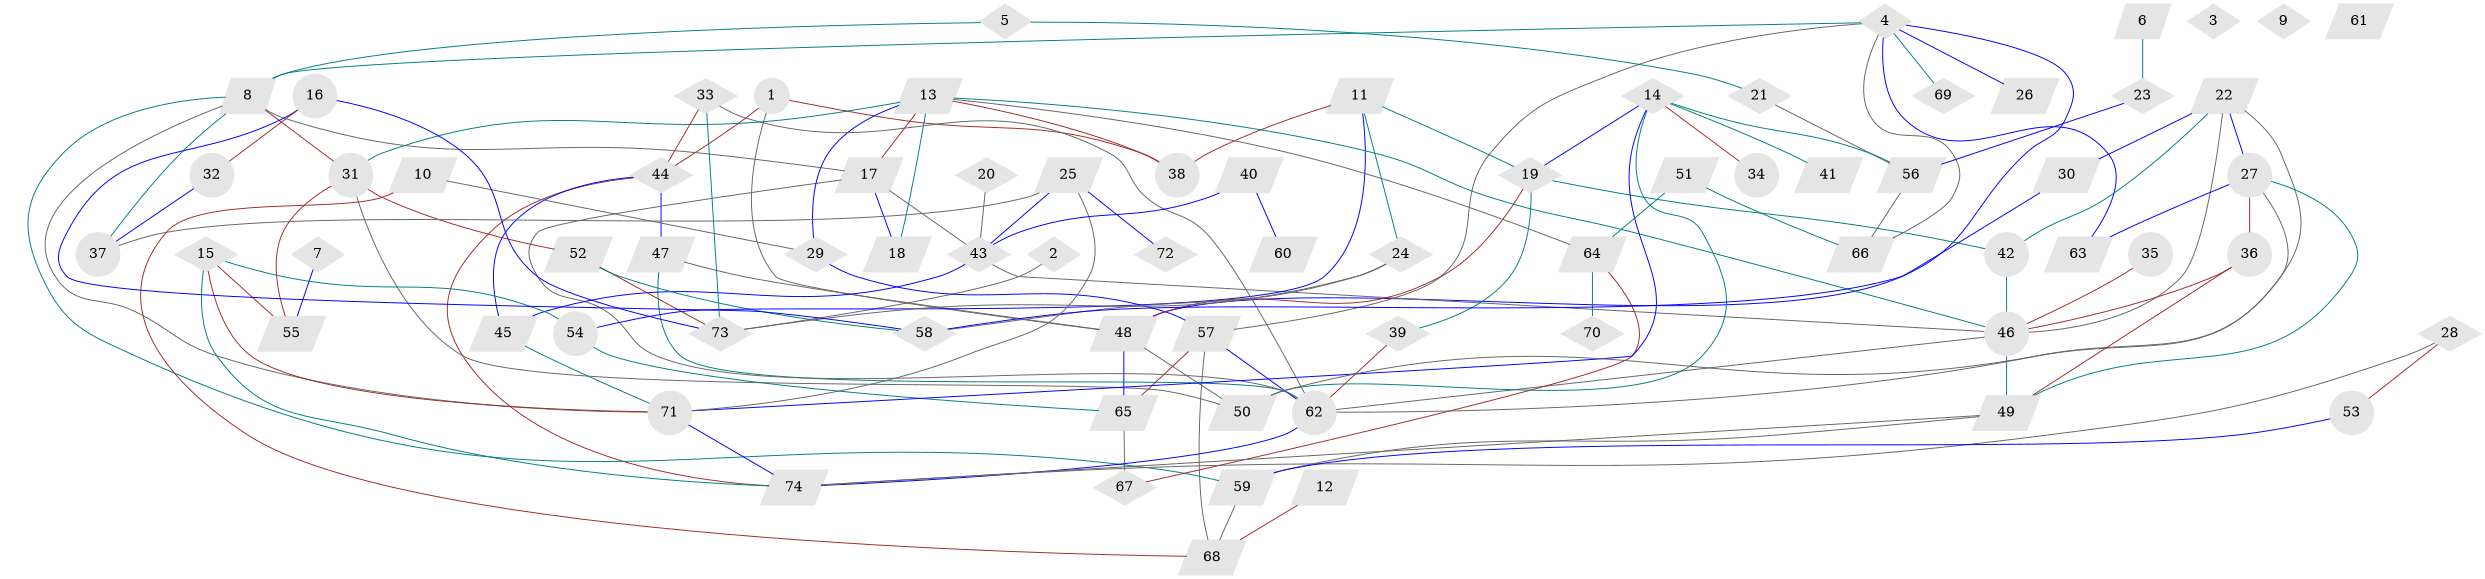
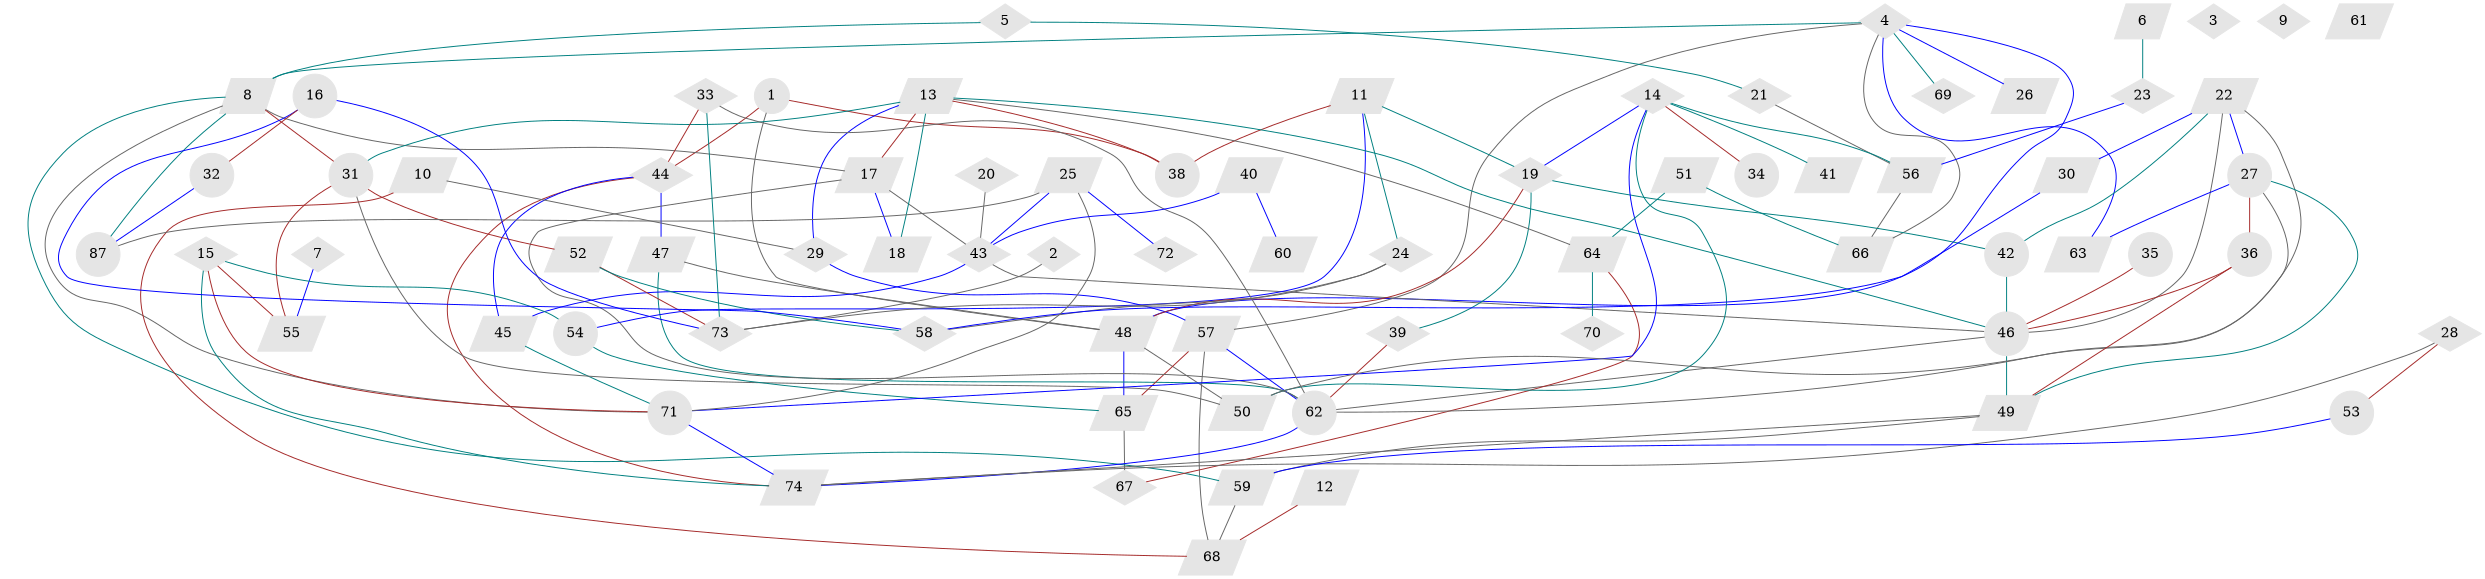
(98, 254) -> (98, 254)
